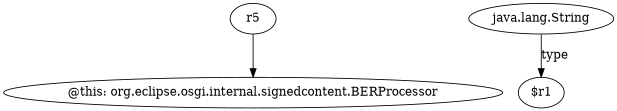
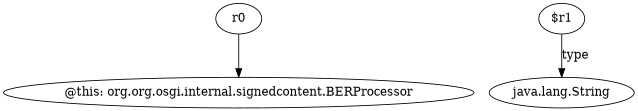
(253, 19) -> (239, 19)
(541, 51) -> (562, 51)
(253, 93) -> (239, 93)
